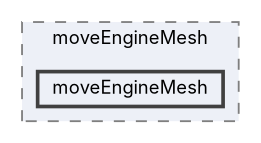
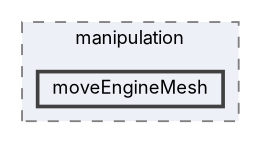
(130, 39) -> (130, 39)
